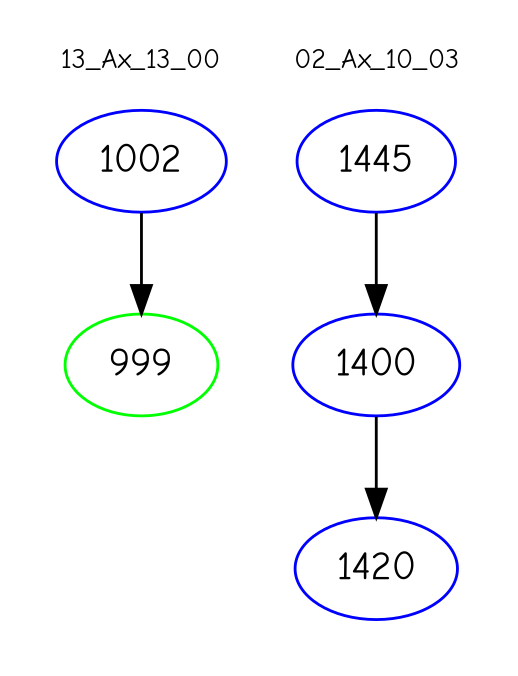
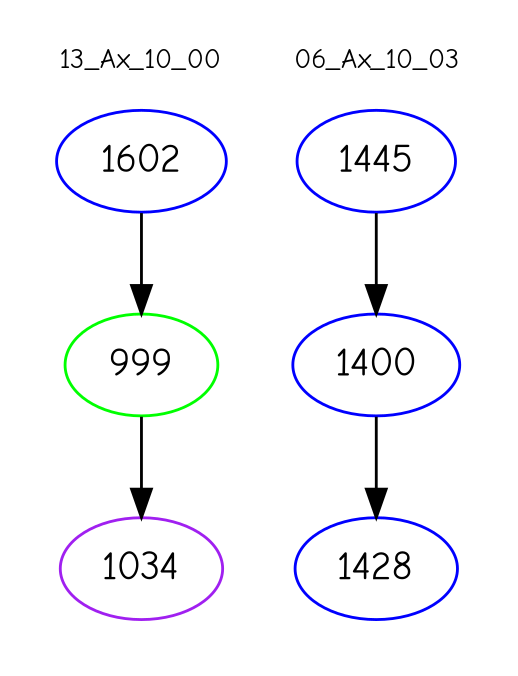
(141, 61) -> (141, 61)
(378, 61) -> (378, 61)
(141, 161) -> (141, 161)
none -> (141, 569)
(376, 569) -> (376, 569)
